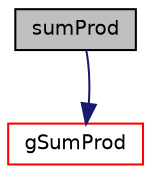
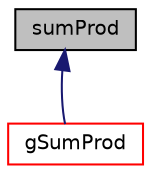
(89, 77) -> (62, 97)
